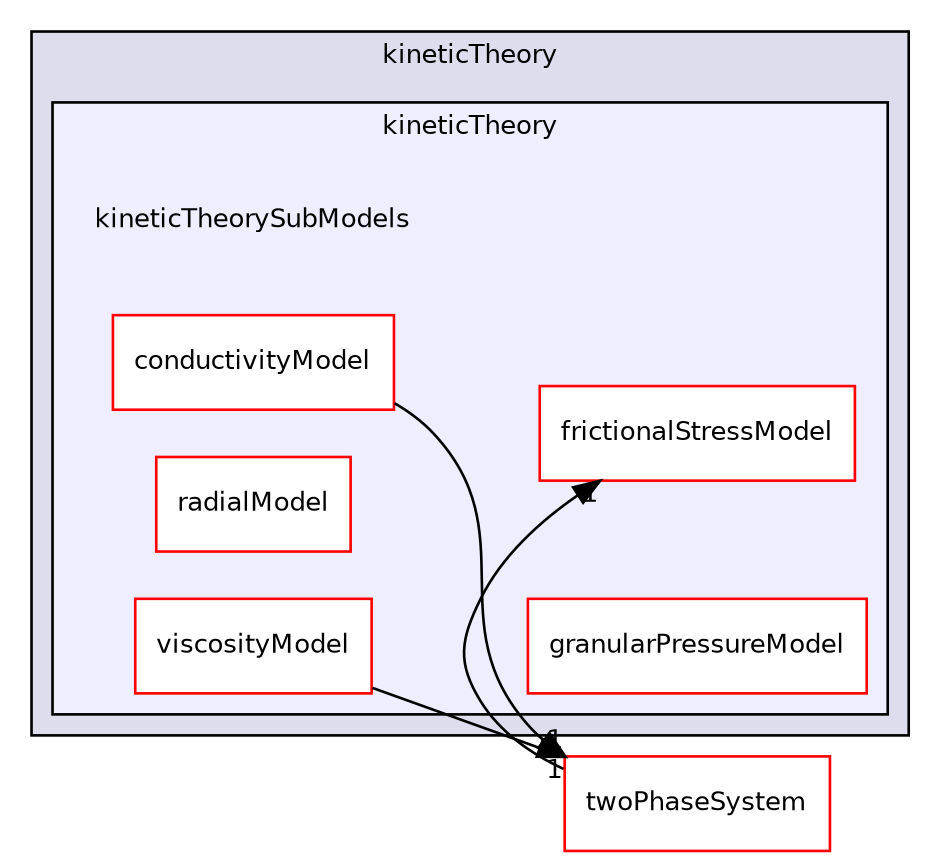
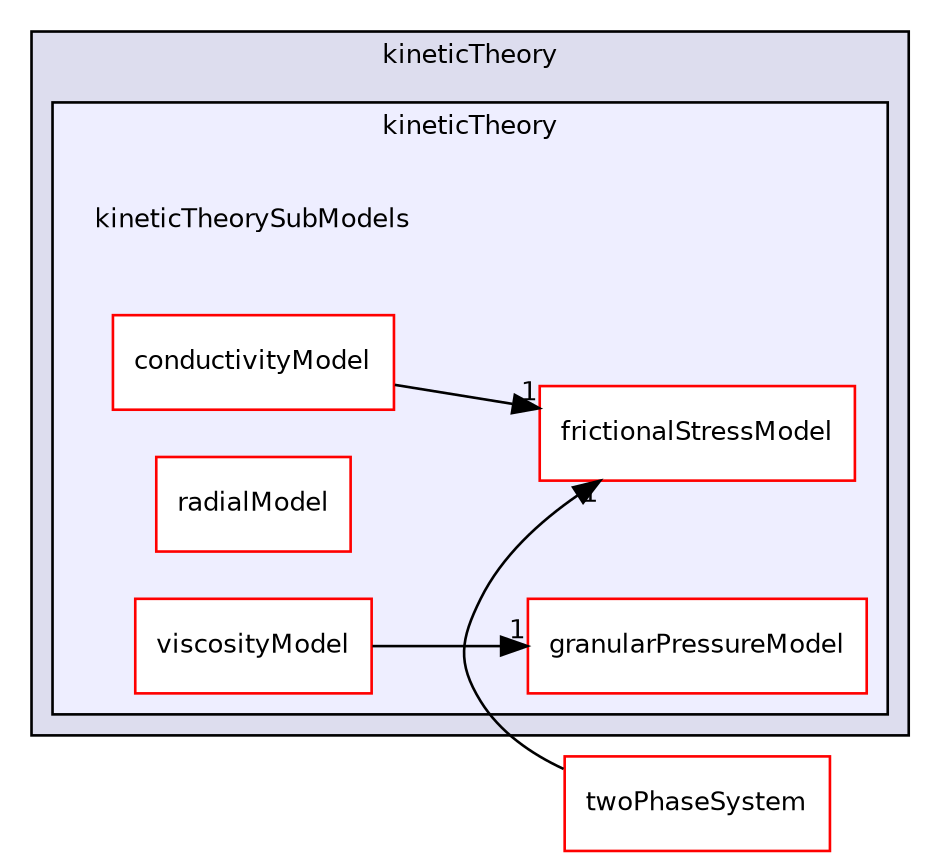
(481, 565) -> (454, 394)
(456, 718) -> (436, 646)
